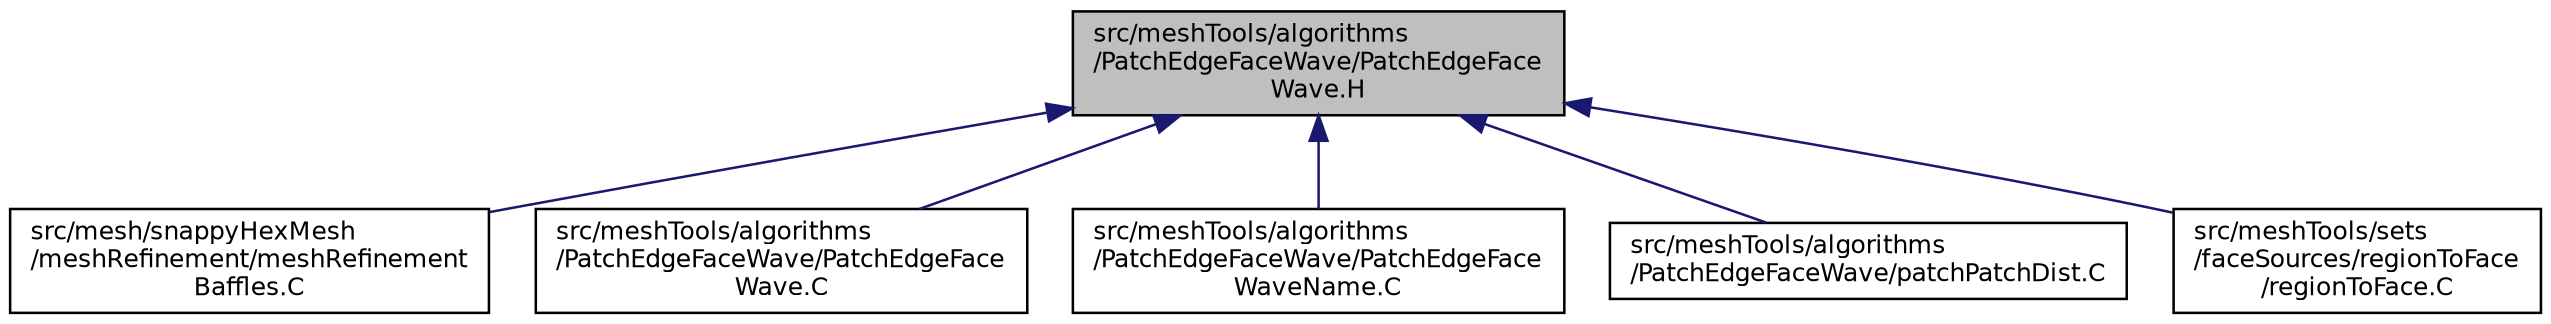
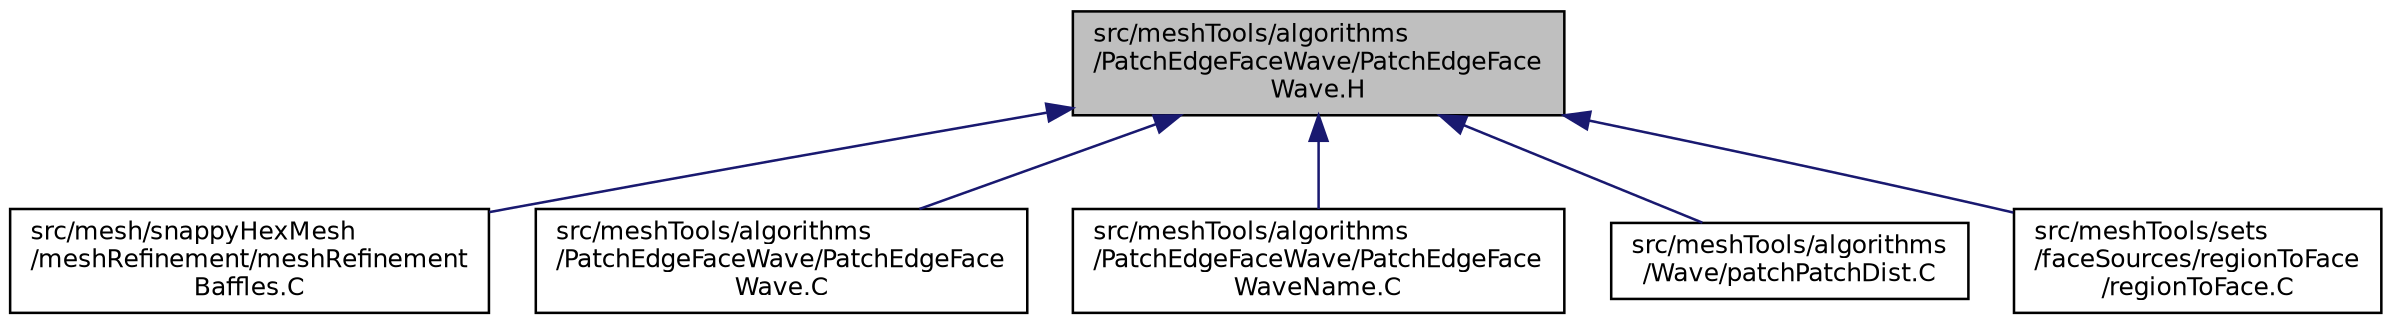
(1868, 261) -> (1790, 261)
